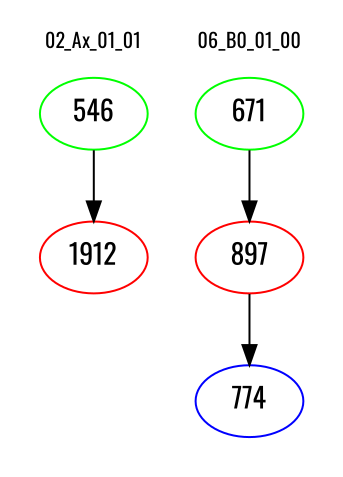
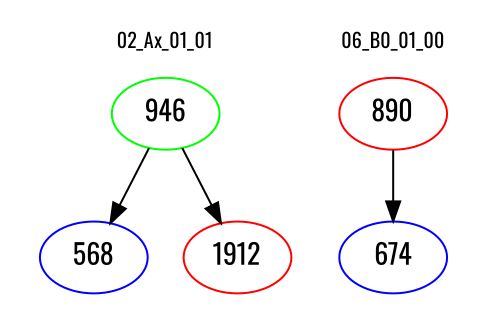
(94, 114) -> (166, 114)
(249, 114) -> none
none -> (94, 257)
(249, 257) -> (393, 114)
(249, 401) -> (393, 257)
